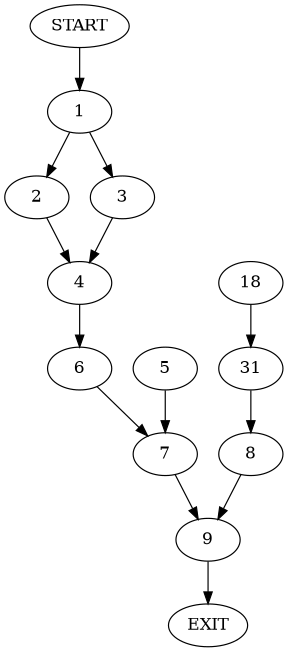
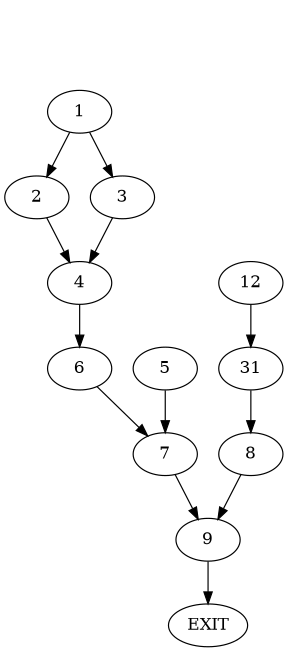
(80, 26) -> none
(251, 283) -> (251, 283)
